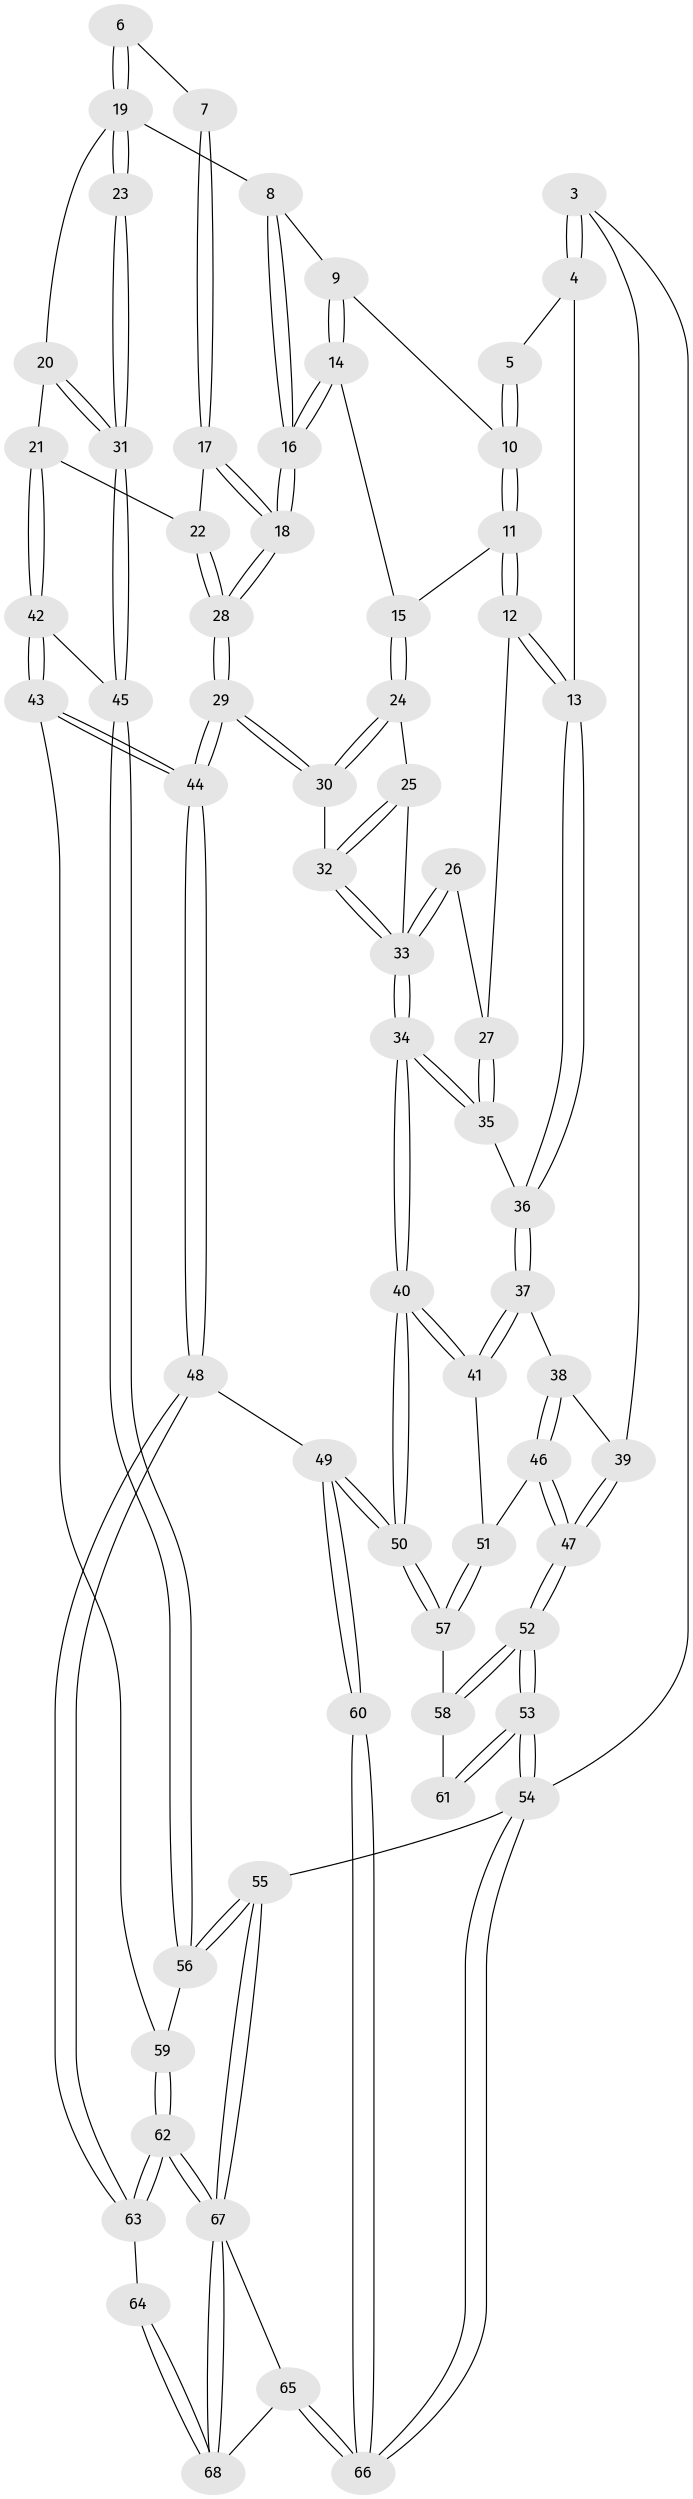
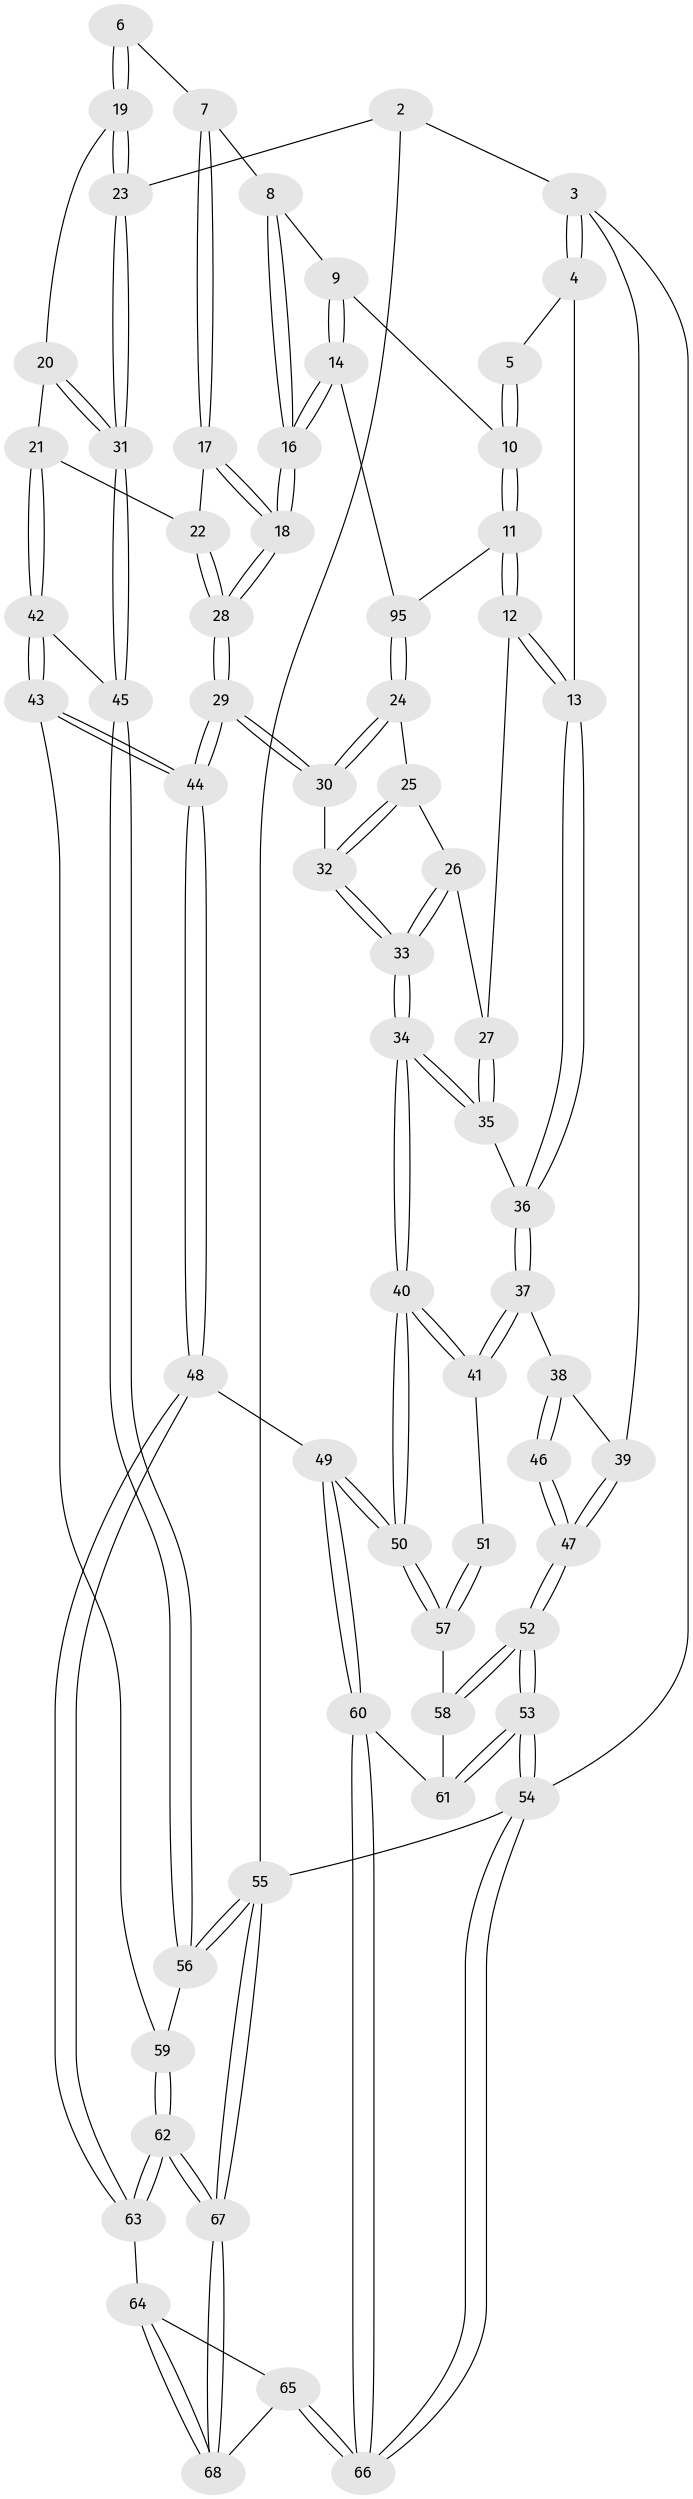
none -> (401, 110)
(191, 150) -> (237, 151)
(399, 617) -> (399, 617)
(406, 870) -> (431, 828)
(512, 1503) -> none
none -> (401, 1756)
(253, 2305) -> (216, 2348)
